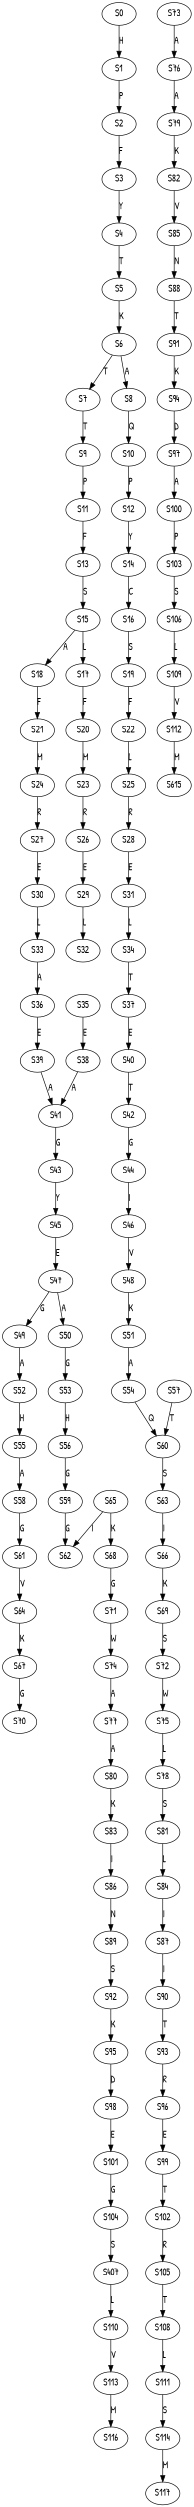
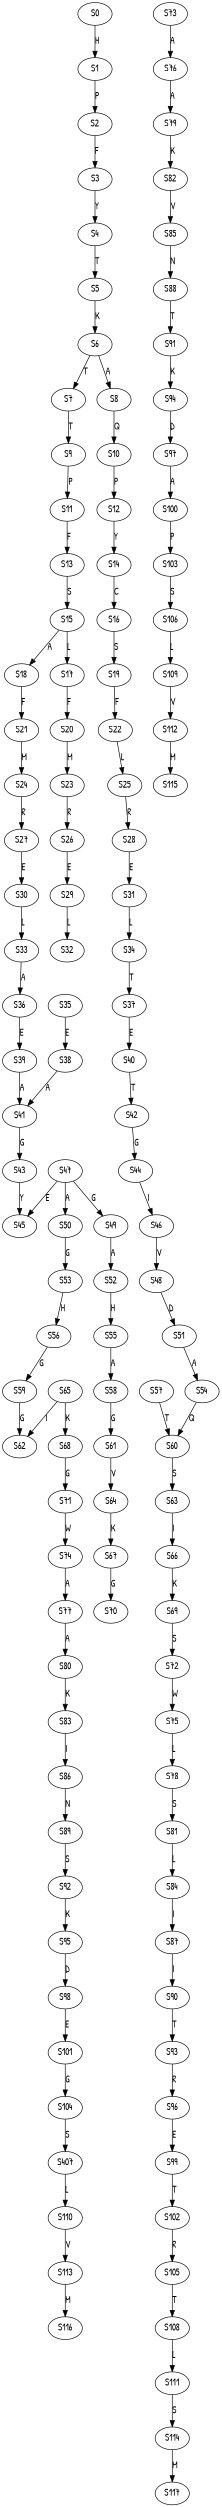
(174, 785) -> (170, 785)
(56, 1251) -> (44, 1196)
(131, 1309) -> (171, 1309)
